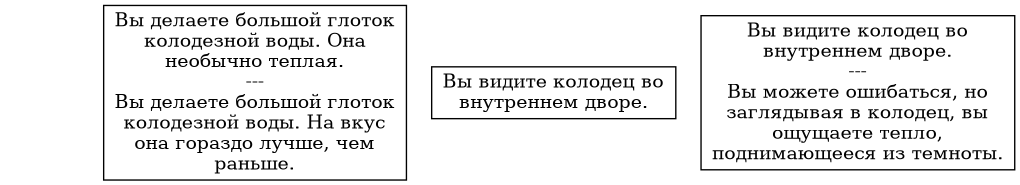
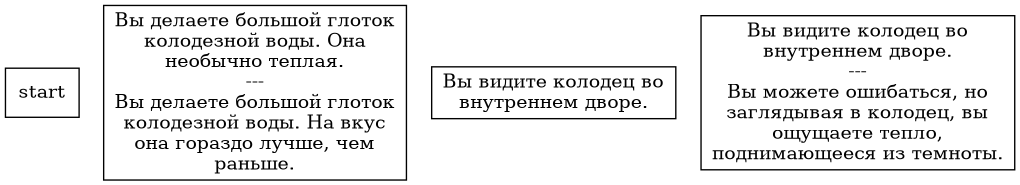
none -> (42, 93)
